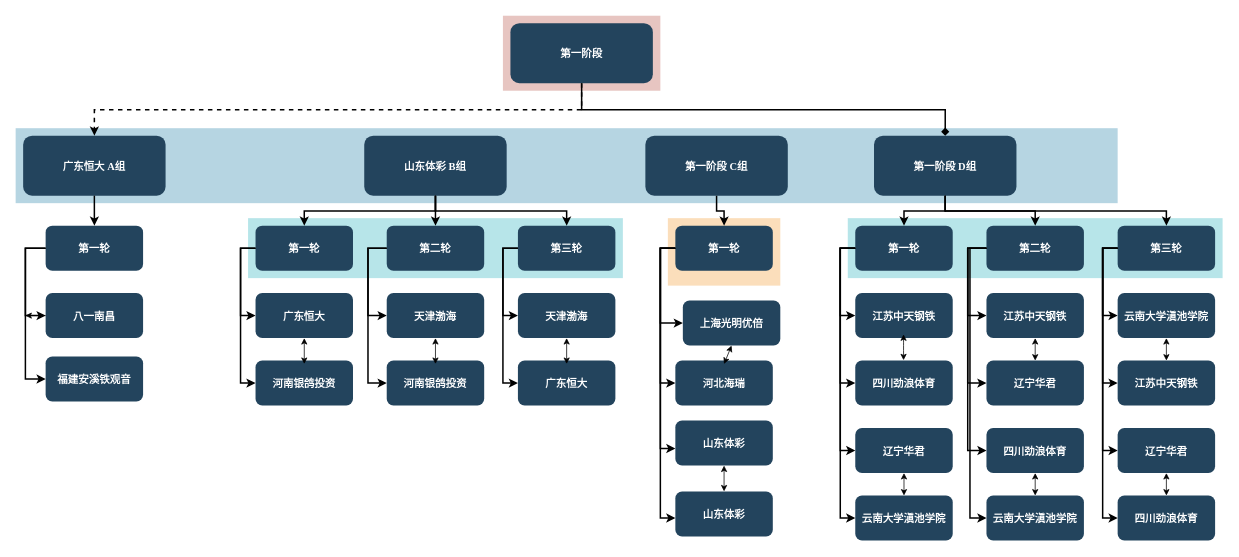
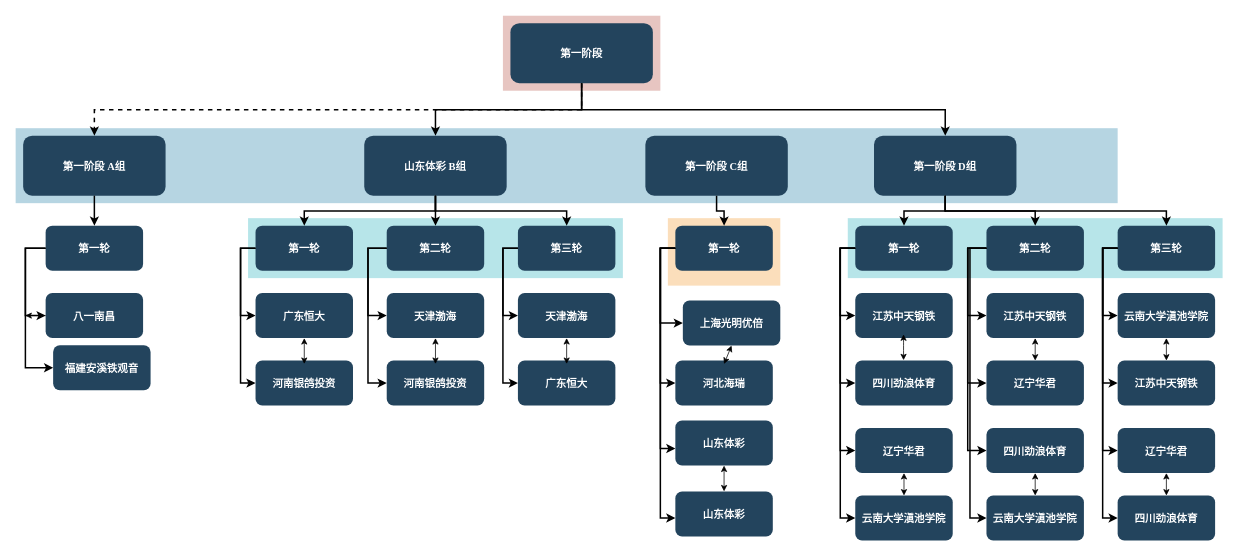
none -> (435, 120)
(945, 127) -> (945, 127)
(94, 166) -> (94, 166)
(94, 379) -> (102, 368)
